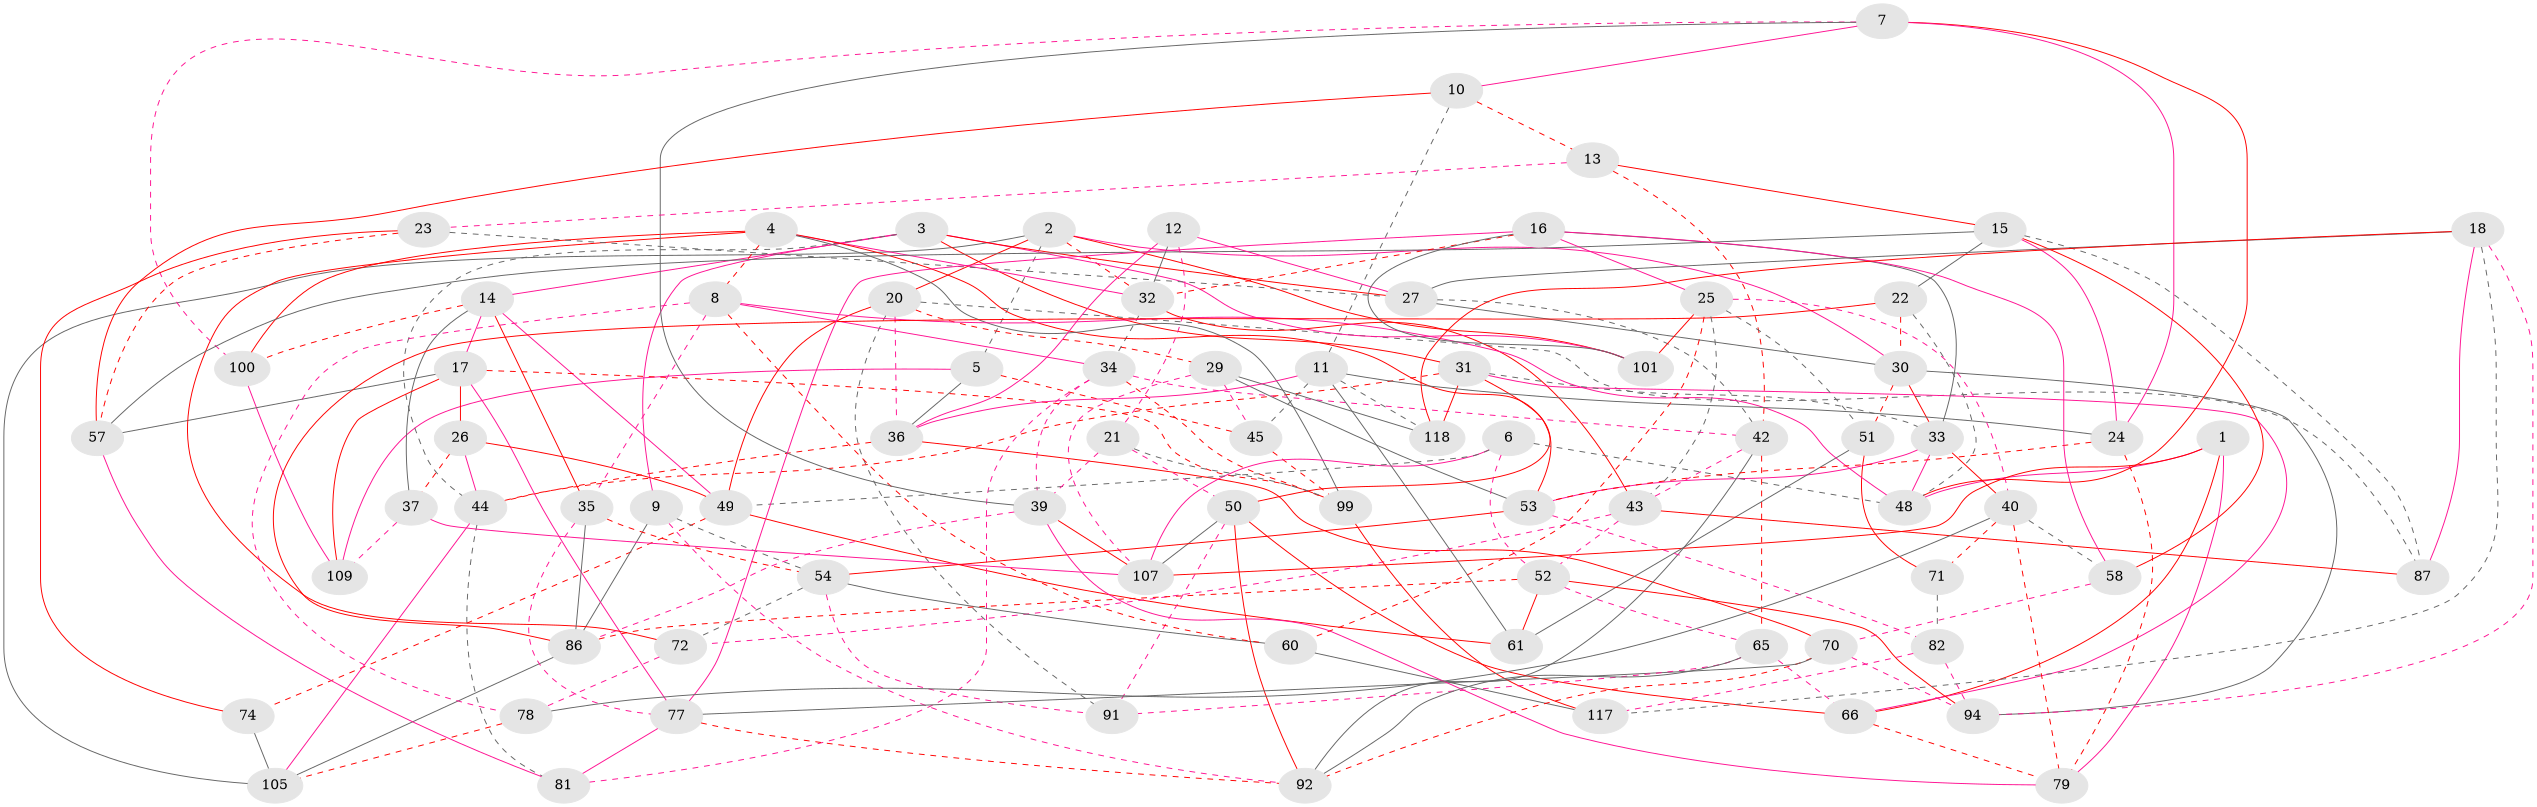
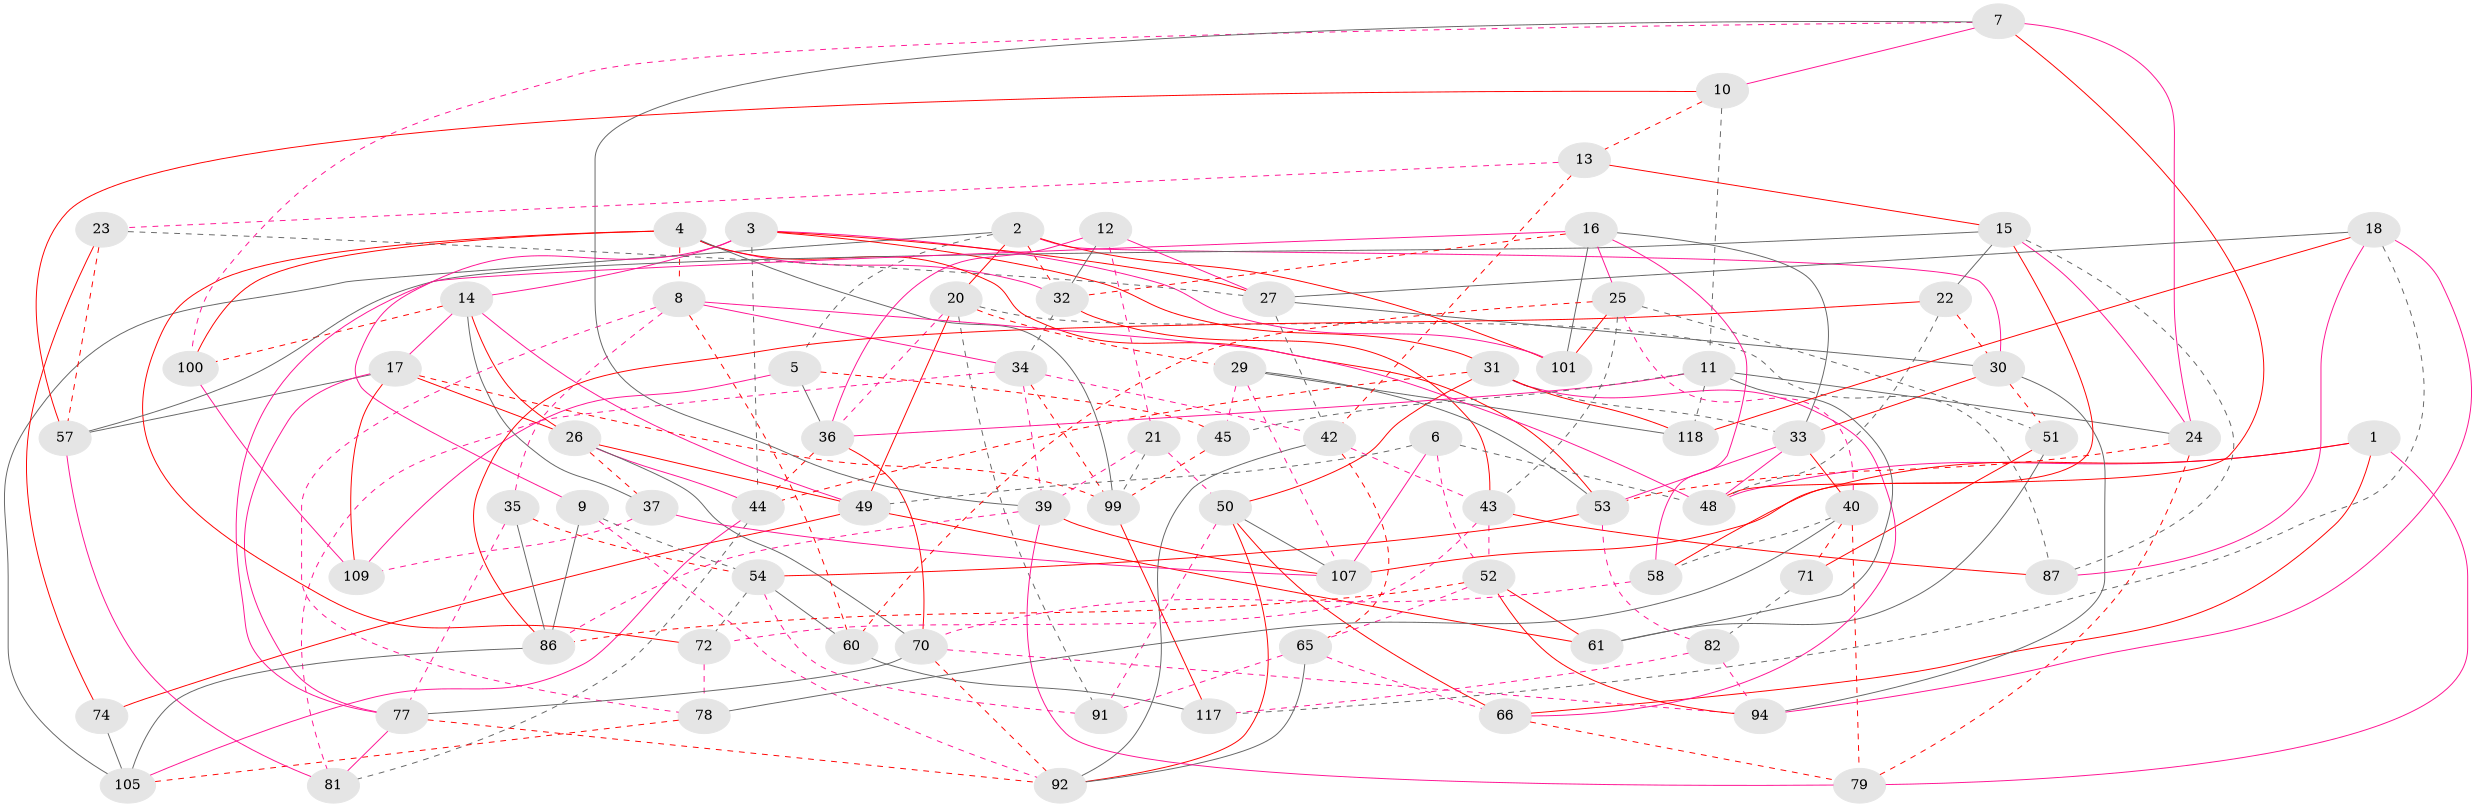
(537, 403) -> (503, 380)
none -> (758, 544)
(488, 614) -> (479, 600)
(2450, 651) -> (2272, 618)
